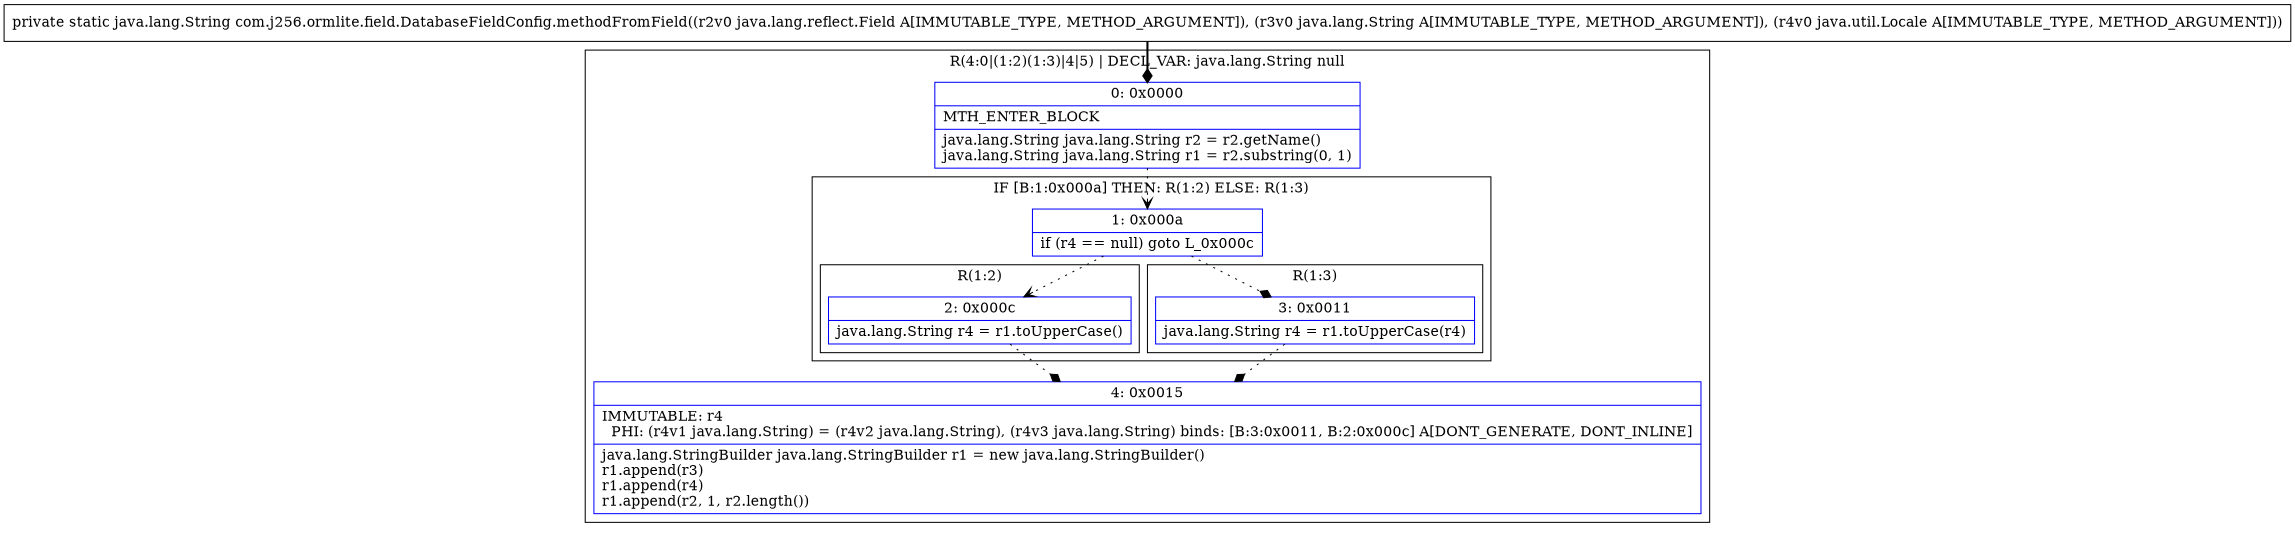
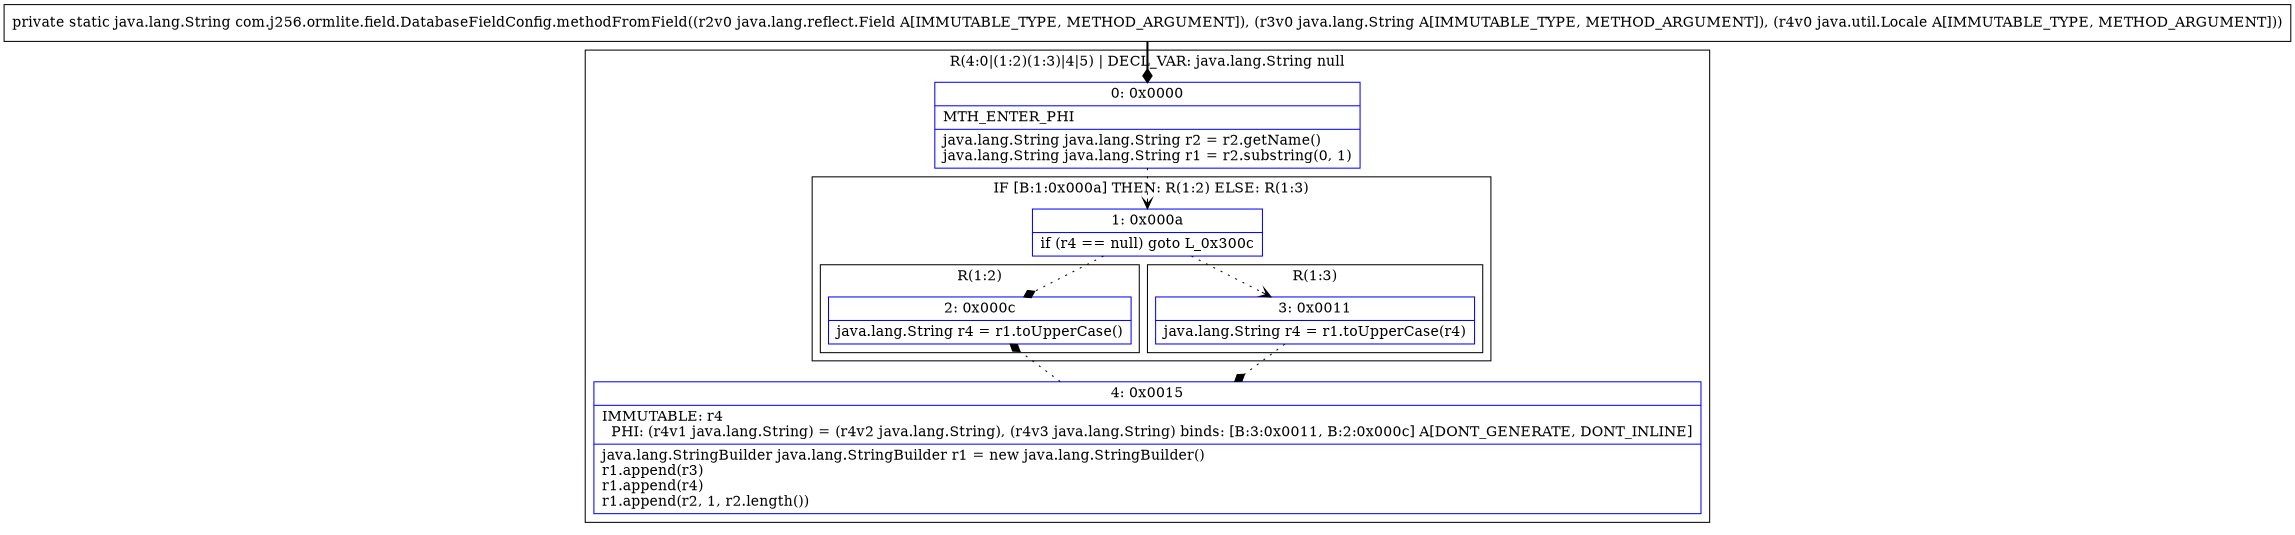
(1022, 117) -> (1009, 117)
(1147, 244) -> (1147, 244)
(1068, 274) -> (1069, 274)
(1226, 274) -> (1227, 274)
(1030, 359) -> (1041, 367)
